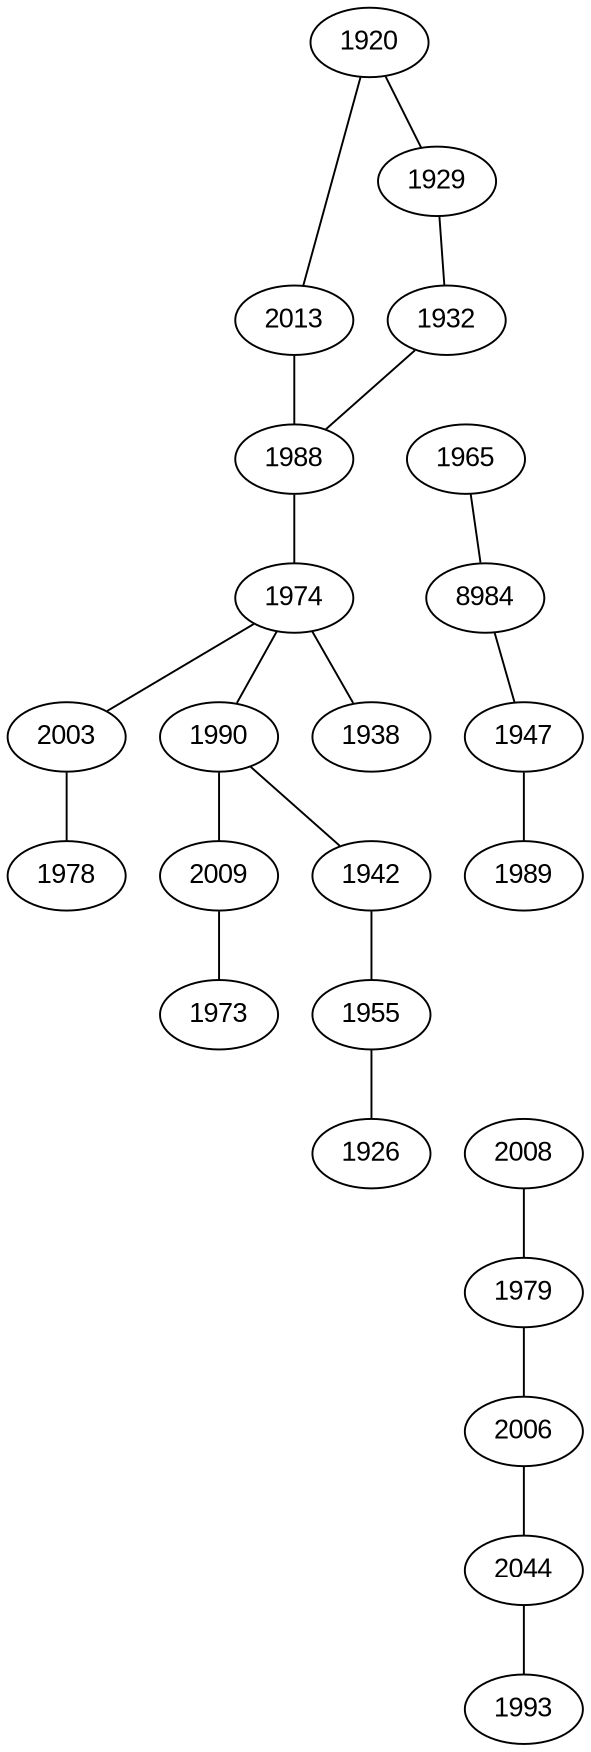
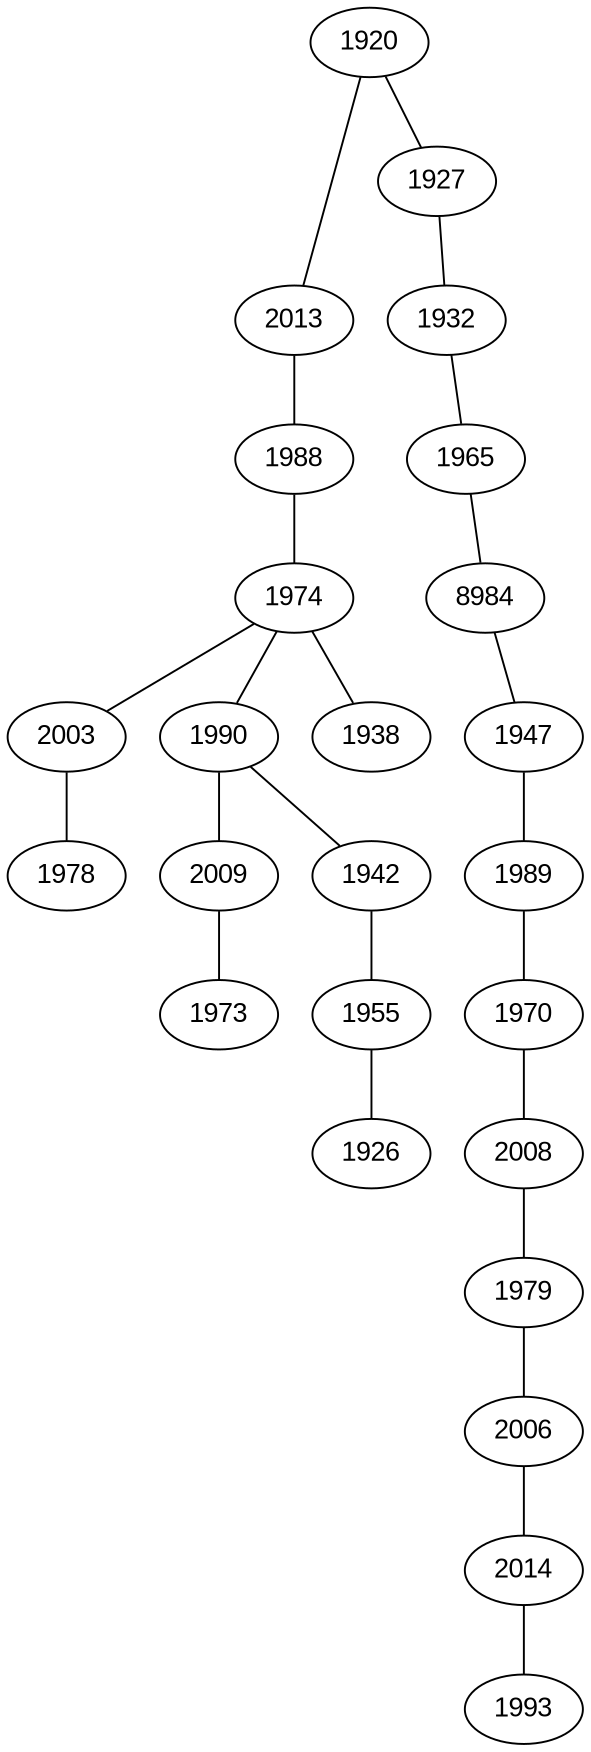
(437, 181) -> (437, 181)
(370, 390) -> (456, 389)
none -> (524, 1015)
(524, 1570) -> (524, 1570)
